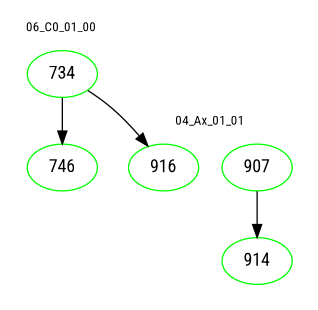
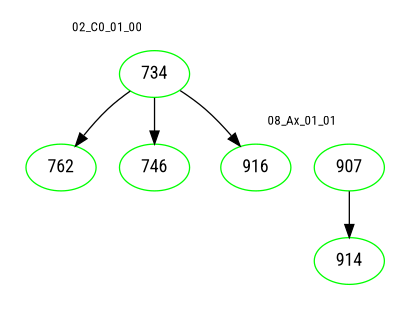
(62, 28) -> (108, 28)
(210, 121) -> (303, 121)
none -> (61, 168)
